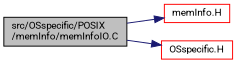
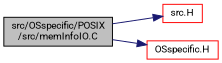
(197, 13) -> (183, 13)
(65, 32) -> (58, 32)
